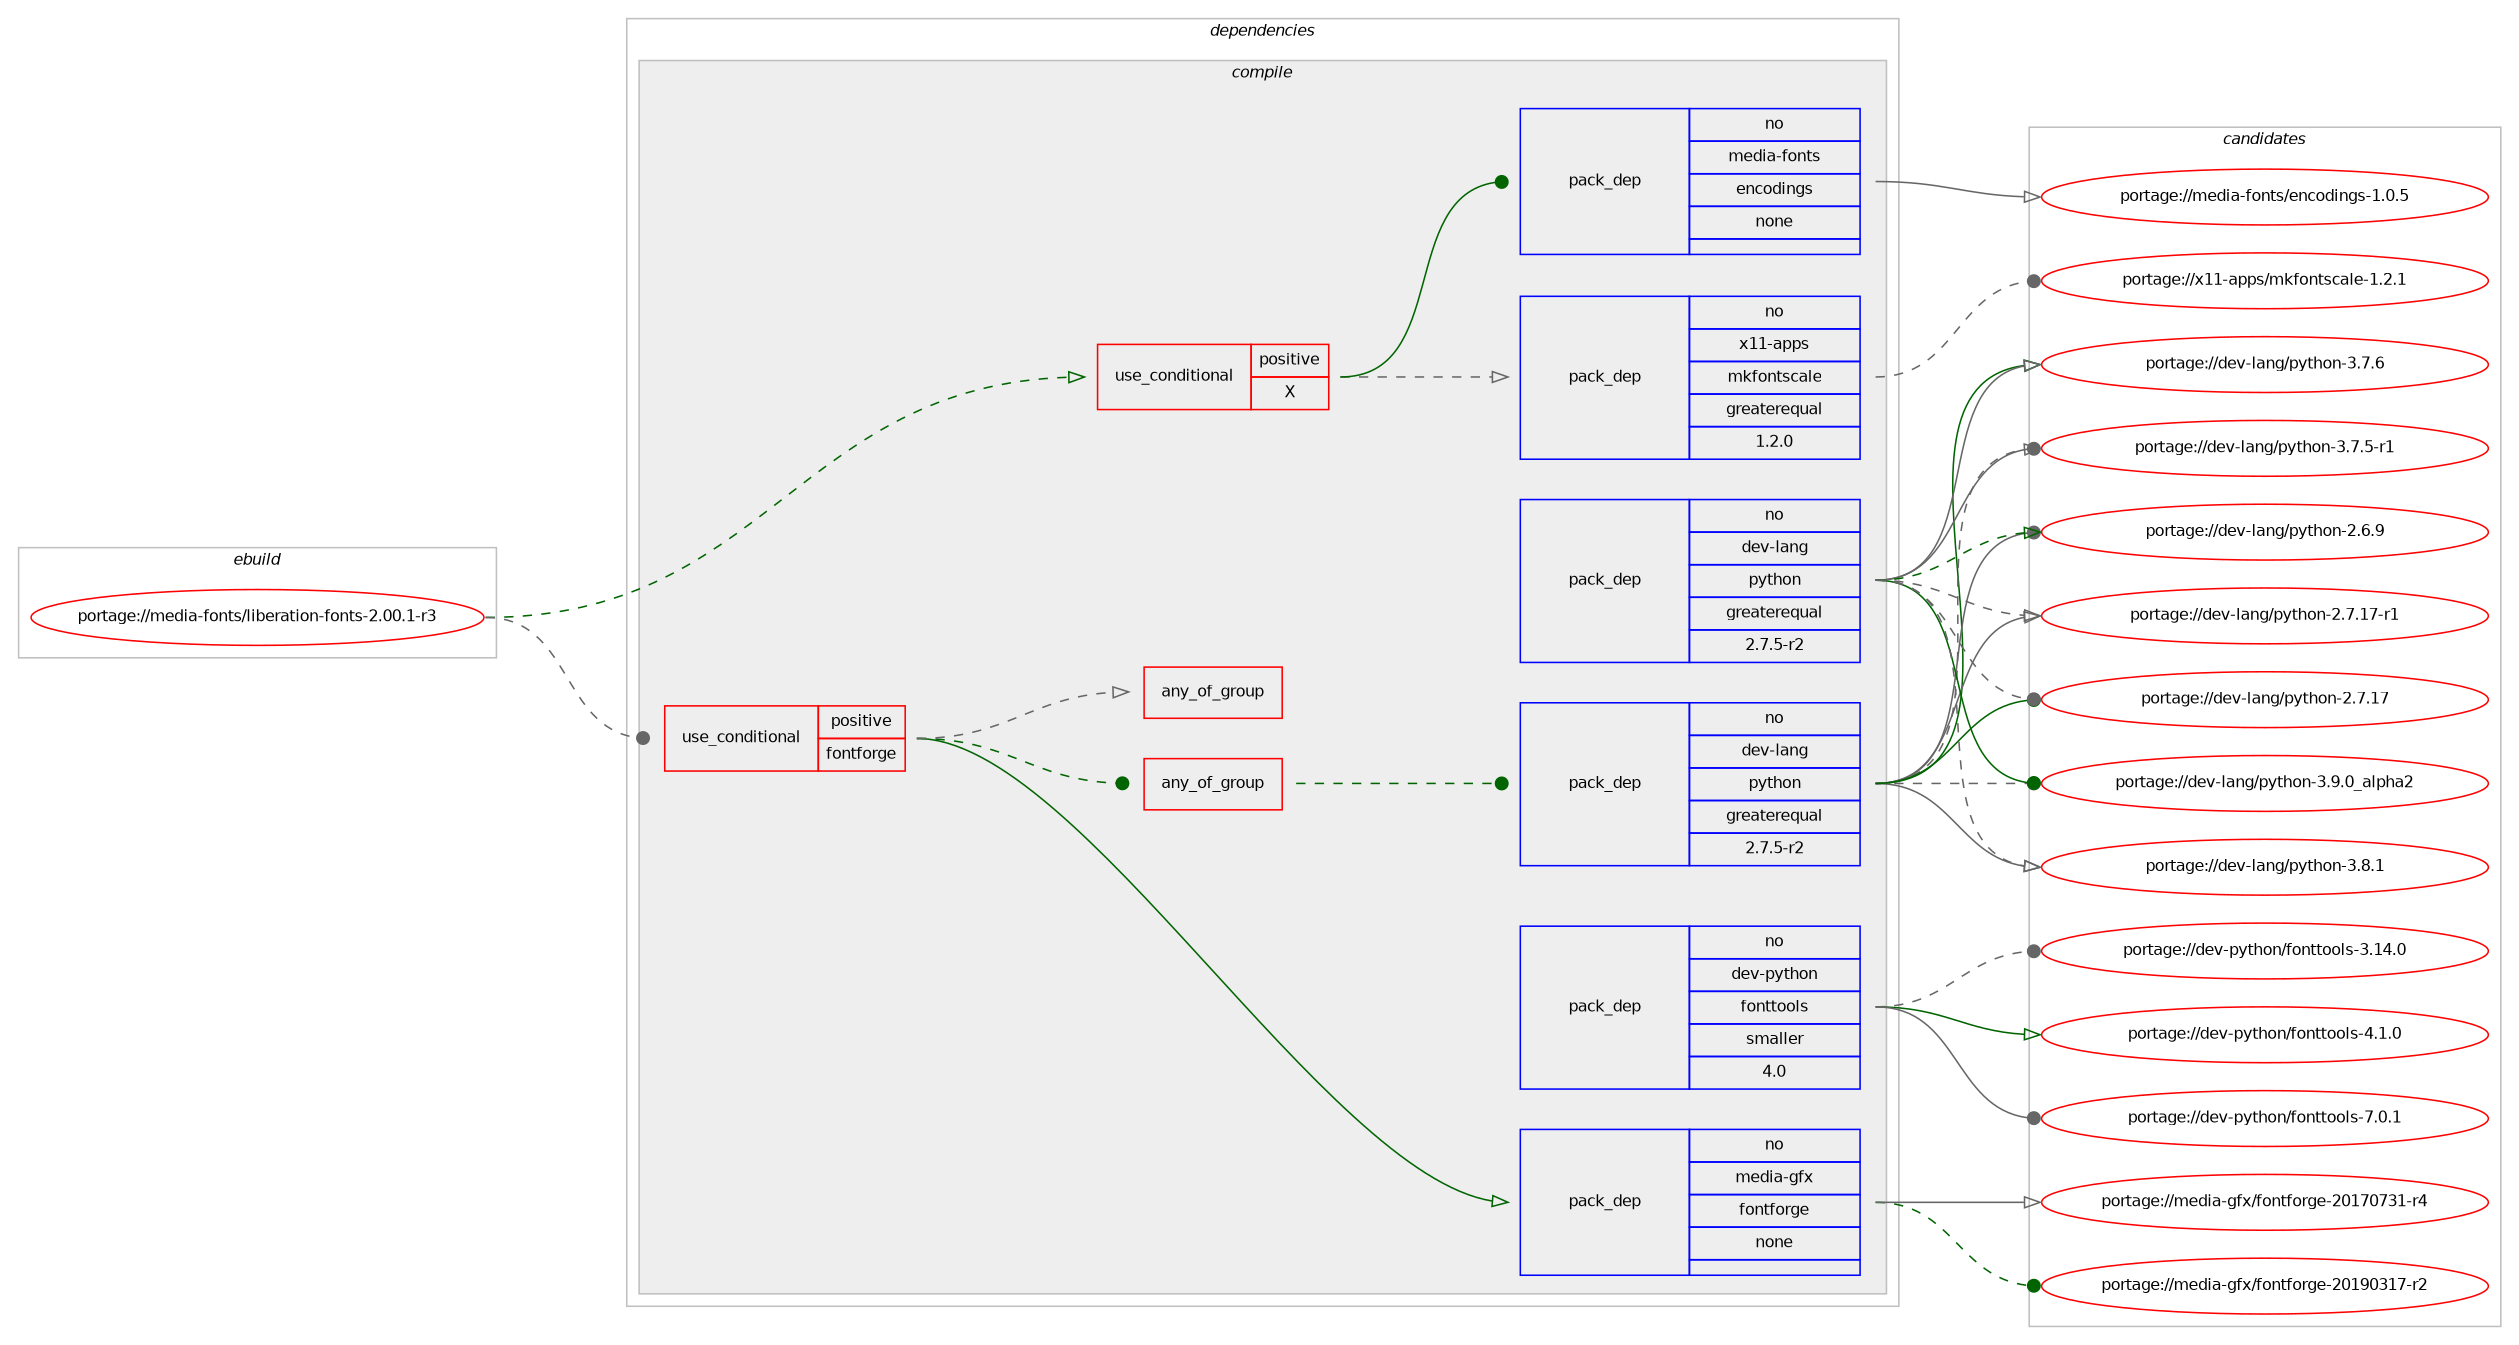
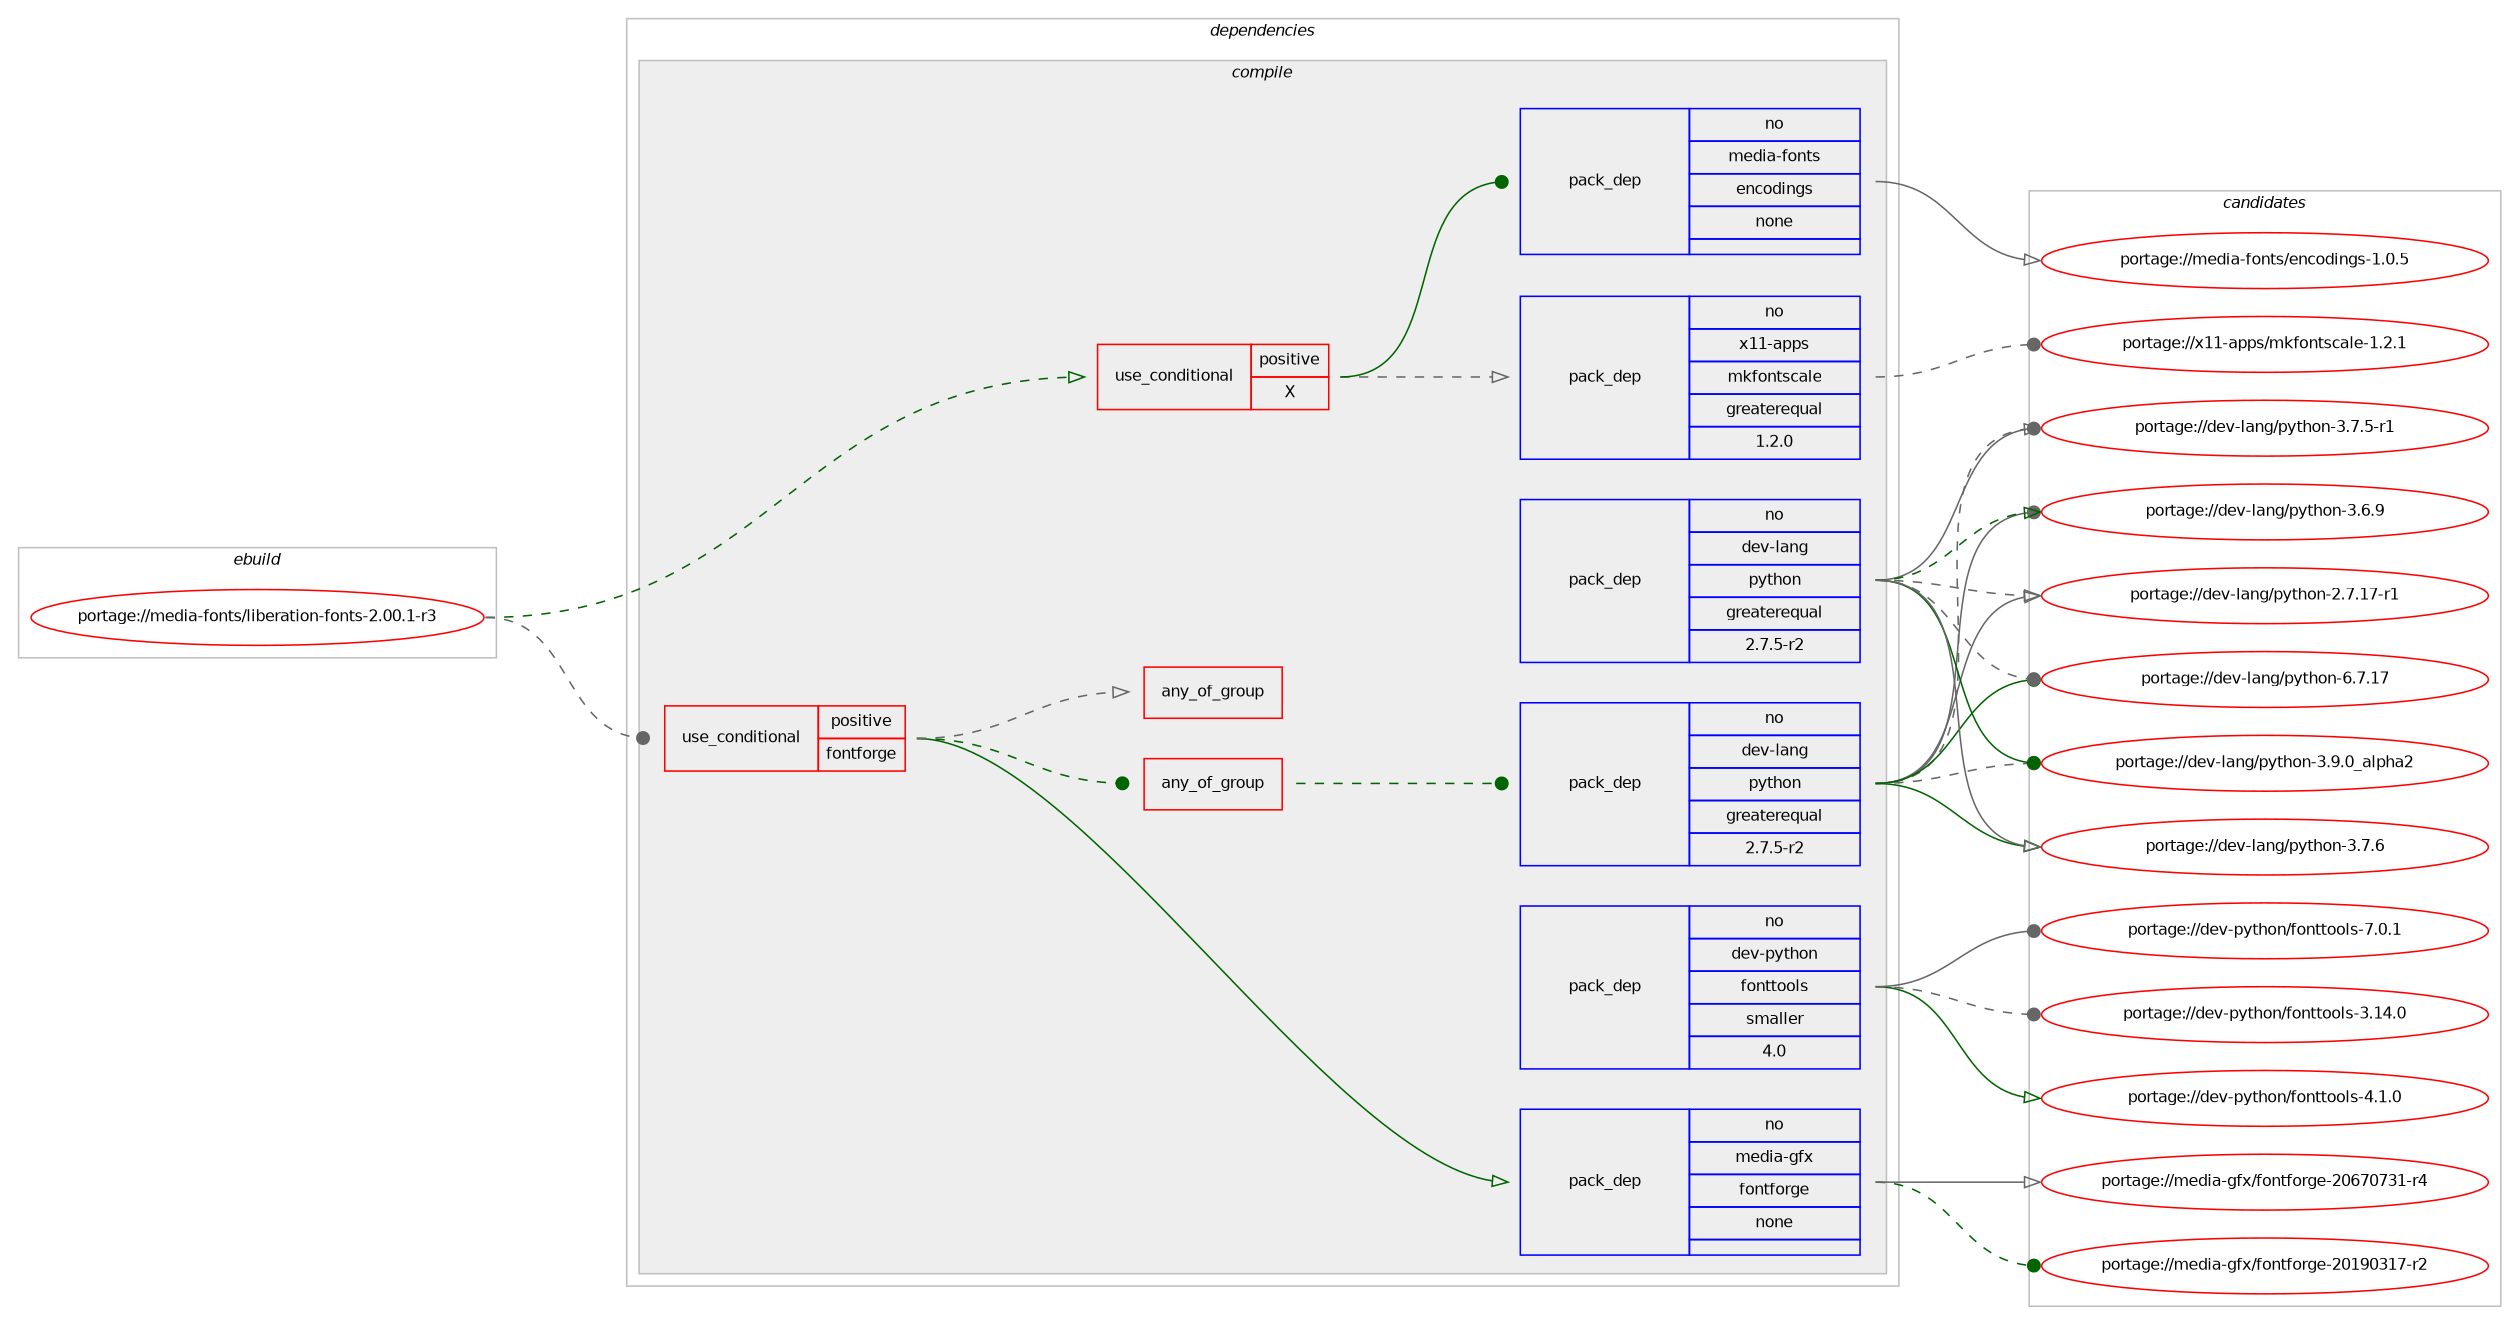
(2265, 532) -> (2265, 512)
(2265, 700) -> (2265, 680)
(2265, 867) -> none
(2265, 1202) -> (2265, 1182)
